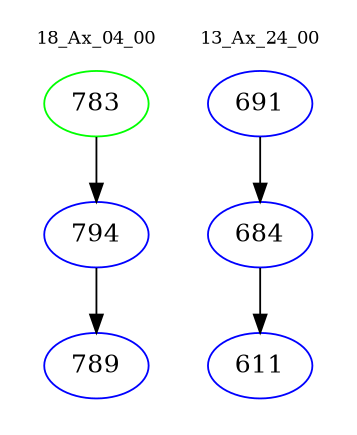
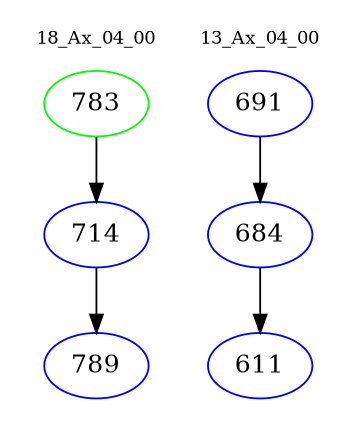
(260, 39) -> (260, 39)
(96, 235) -> (96, 235)
